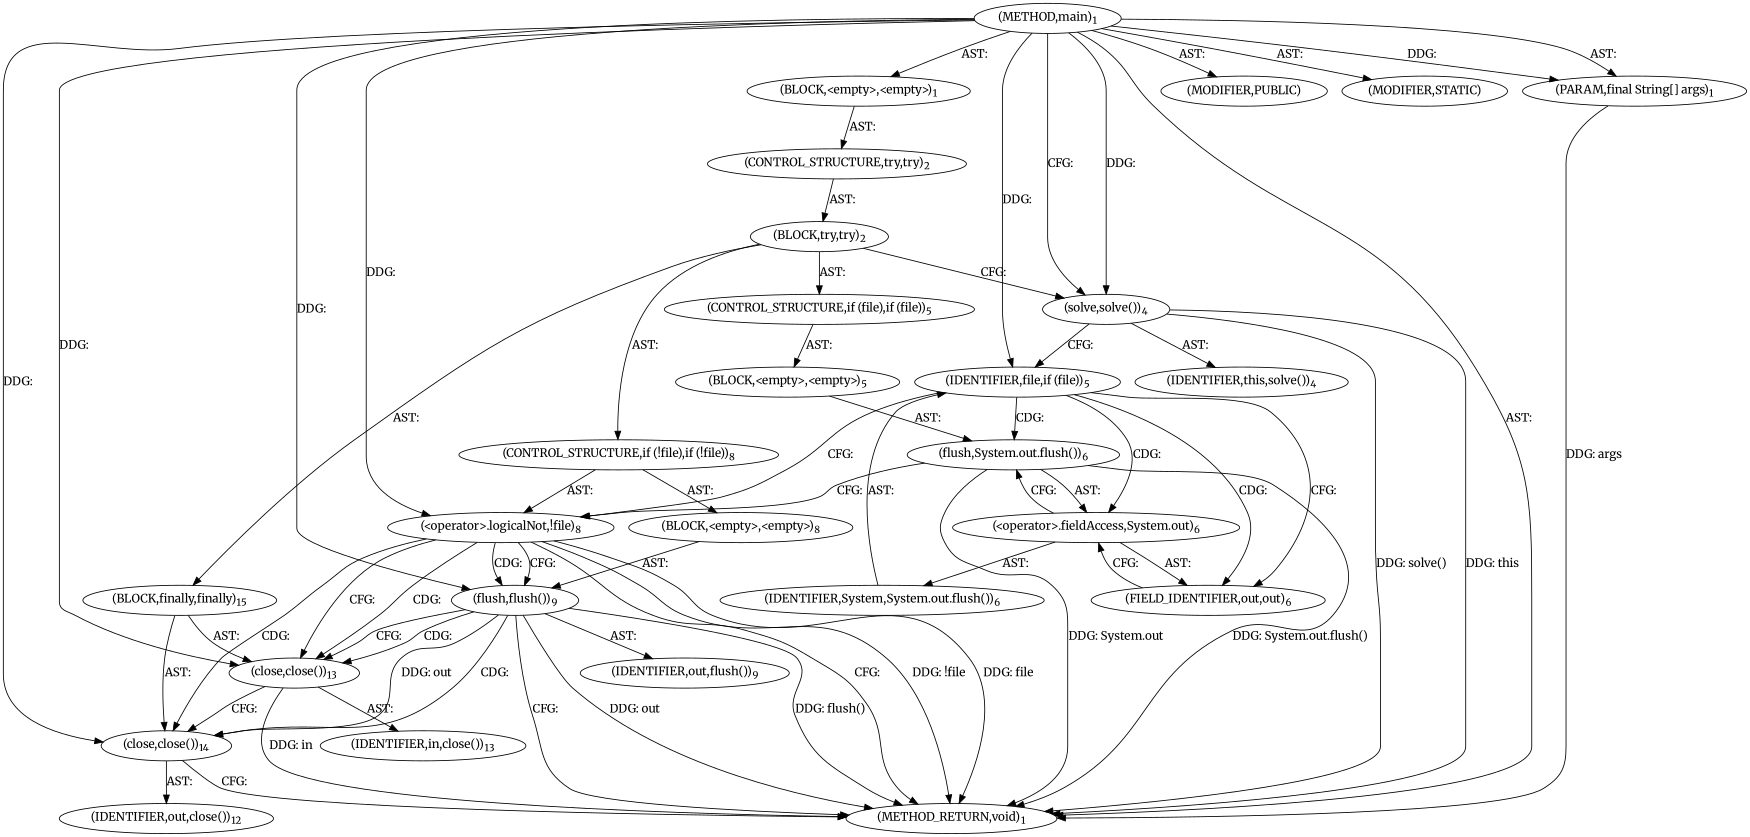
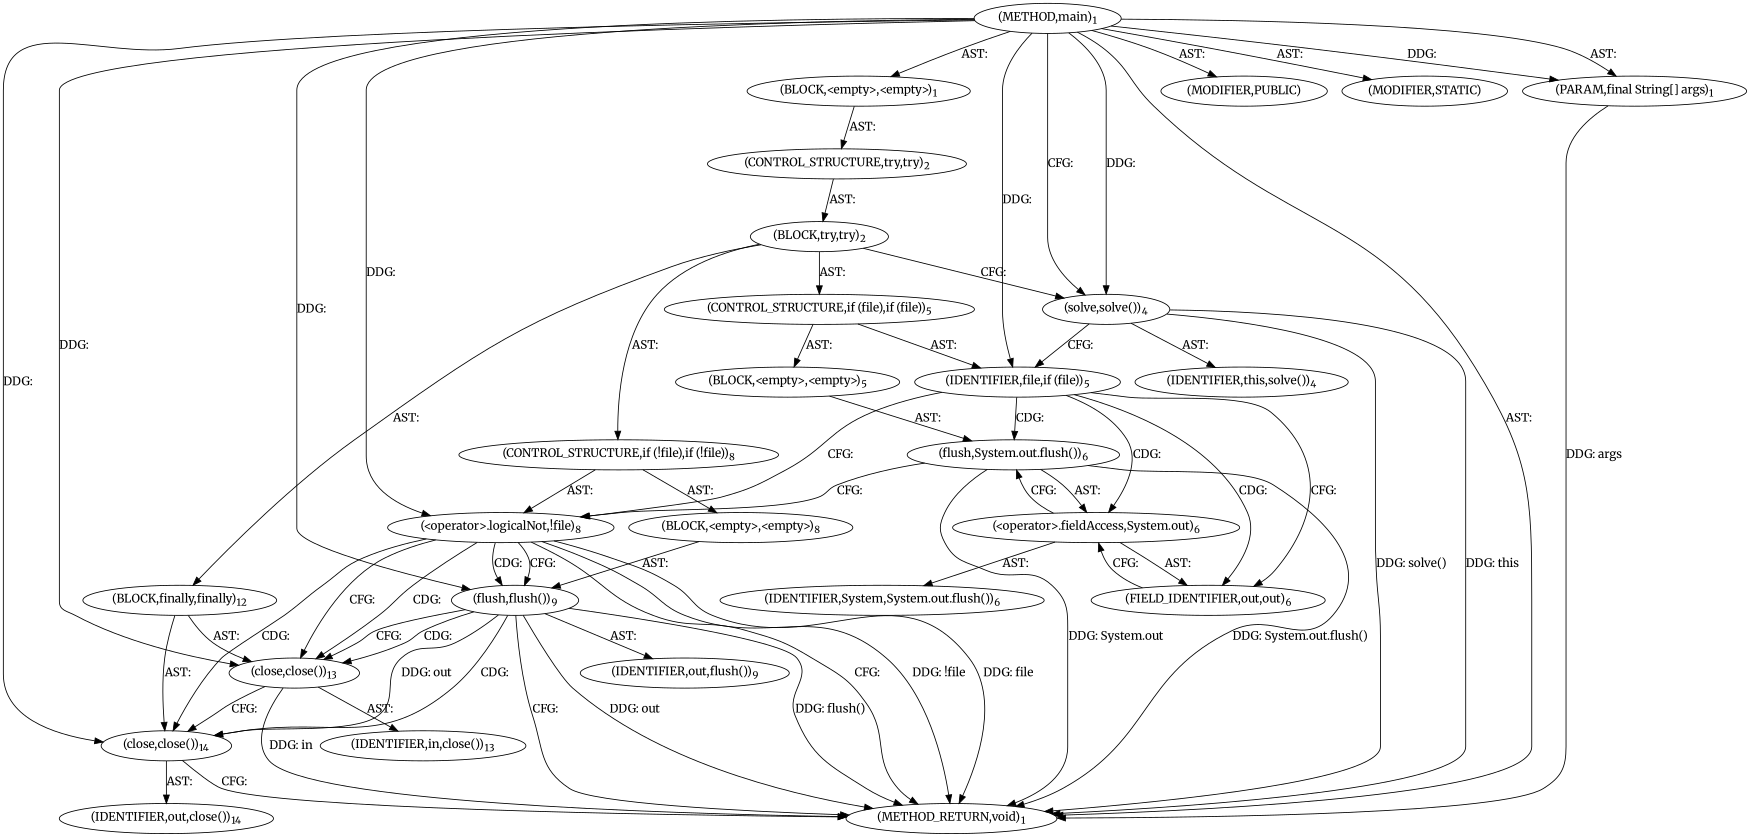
(871, 468) -> (915, 345)
(242, 599) -> (242, 599)
(237, 817) -> (237, 817)
